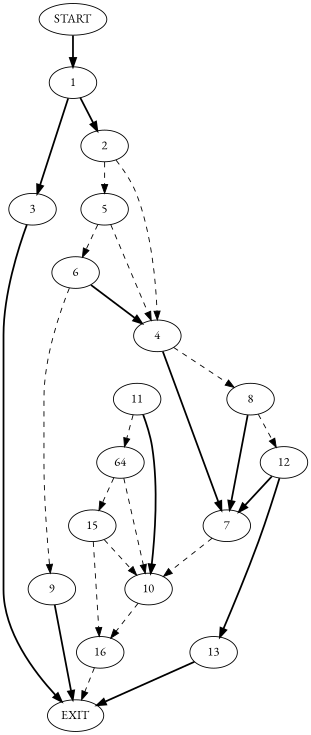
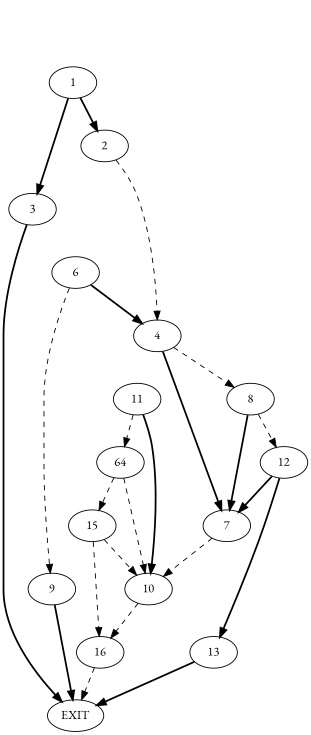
(73, 19) -> none
(105, 209) -> none
